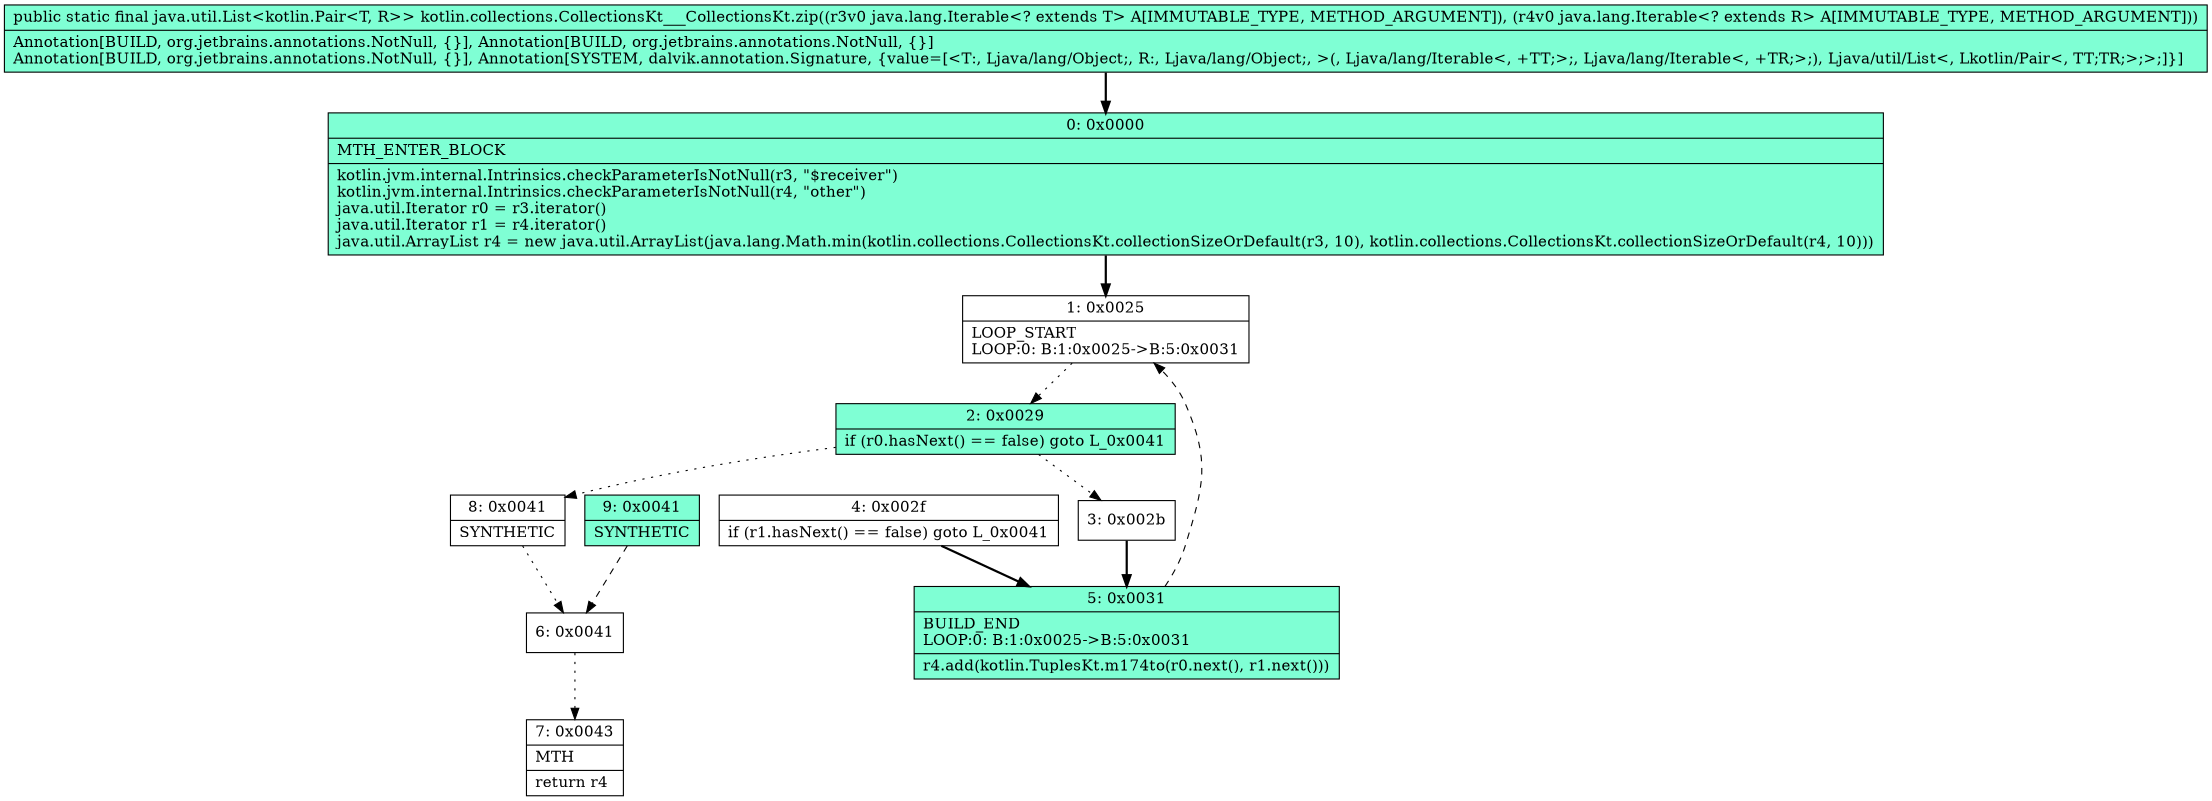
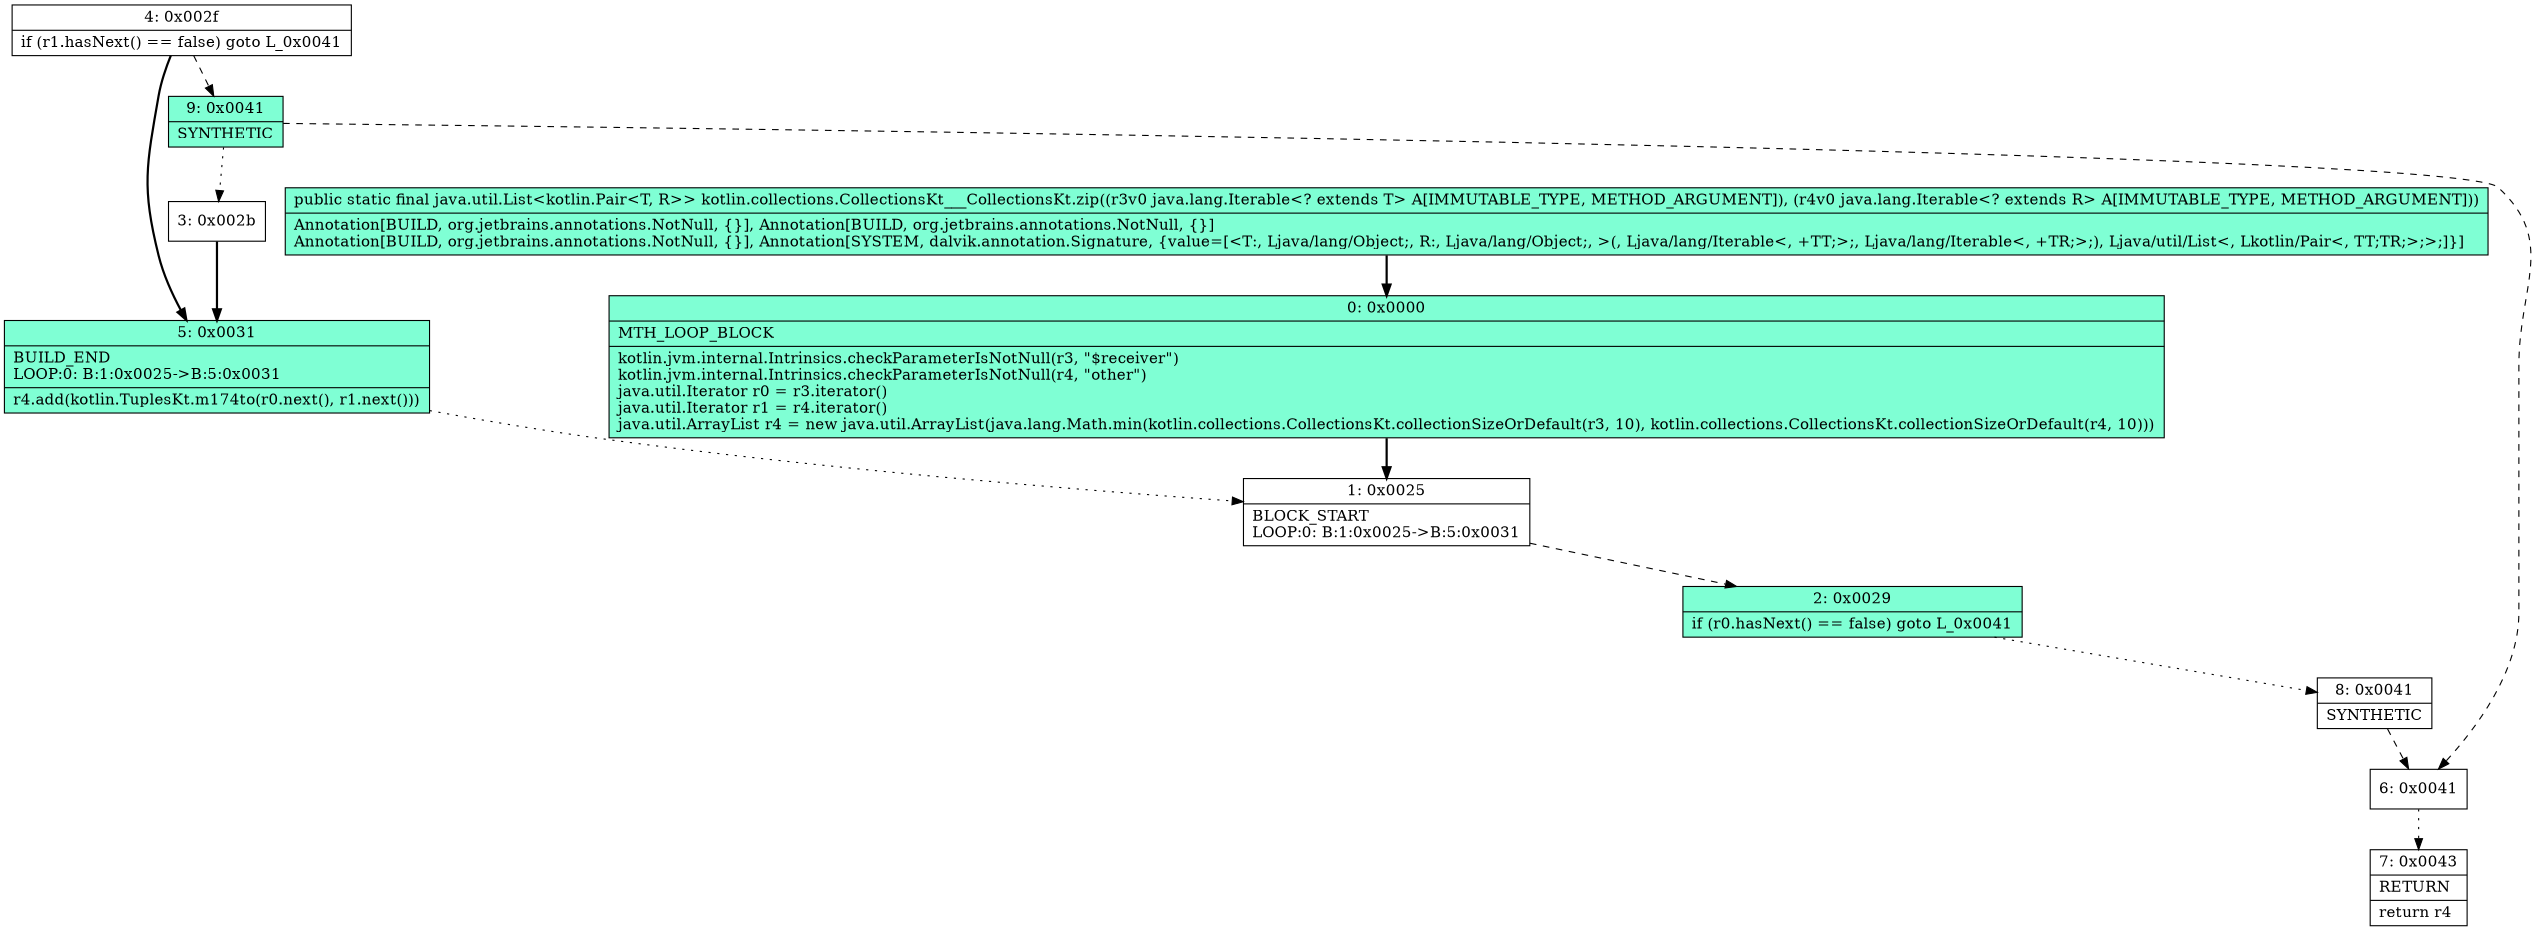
none -> (201, 71)
(422, 150) -> (696, 333)
(1024, 333) -> (1311, 516)
(1055, 379) -> (1628, 564)
(1065, 474) -> (222, 169)
(1201, 477) -> (830, 466)
(540, 574) -> (2395, 744)
(555, 757) -> (2415, 887)
